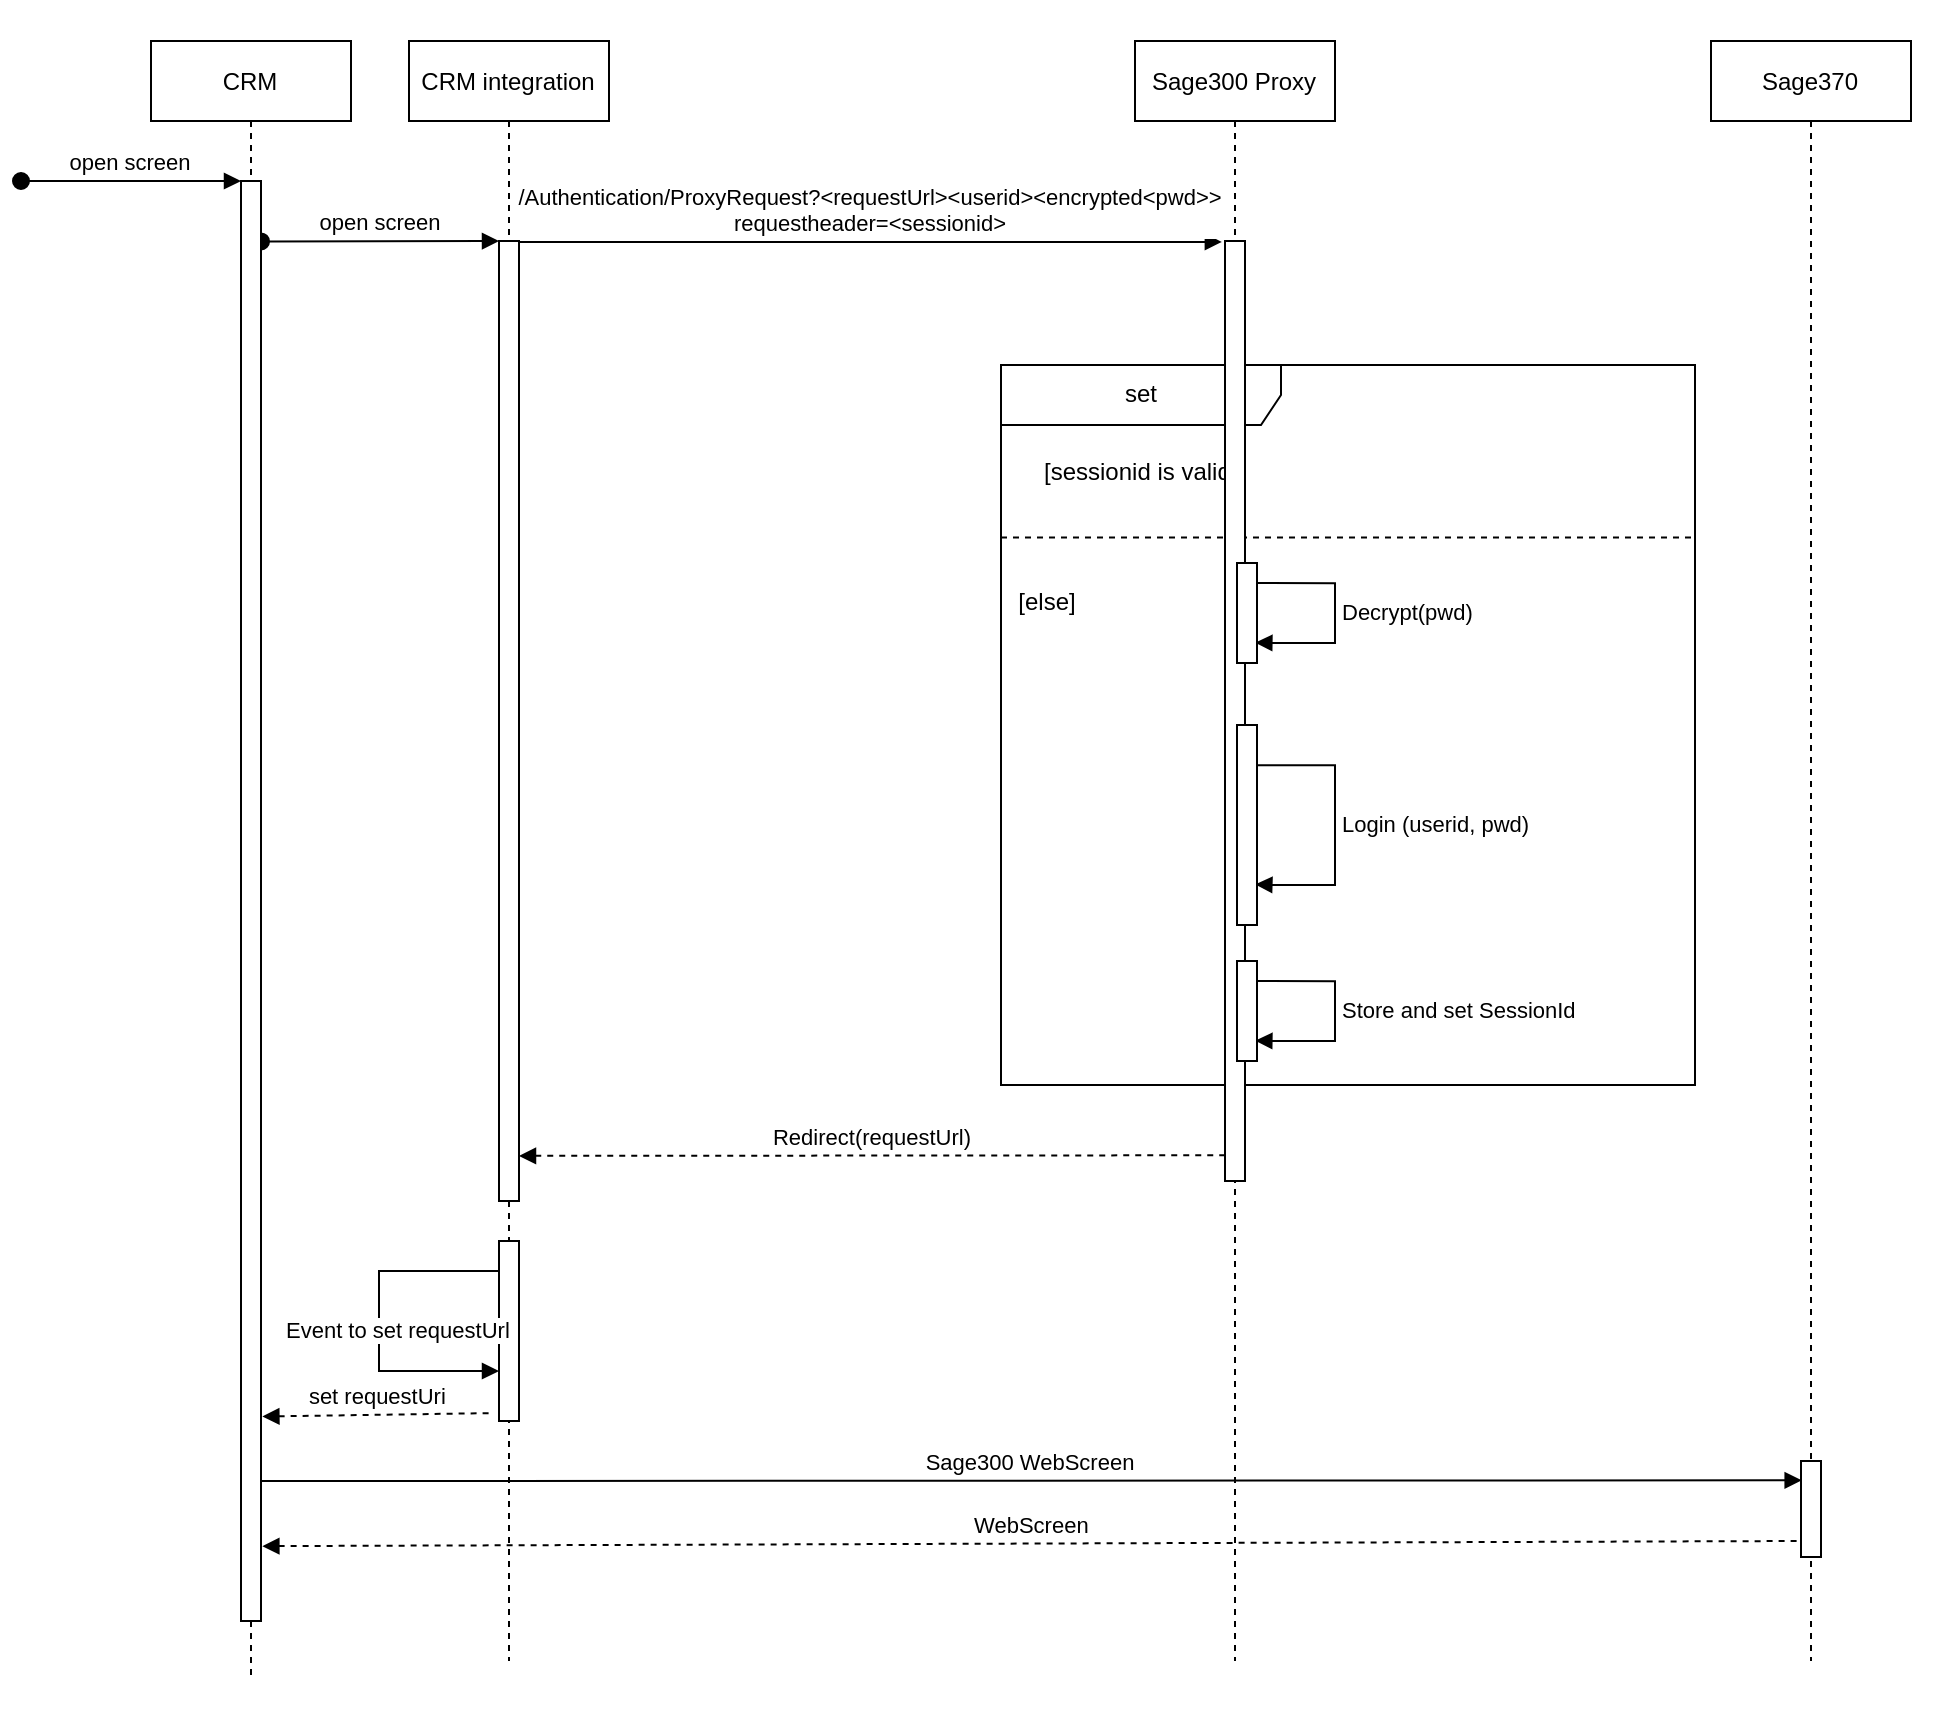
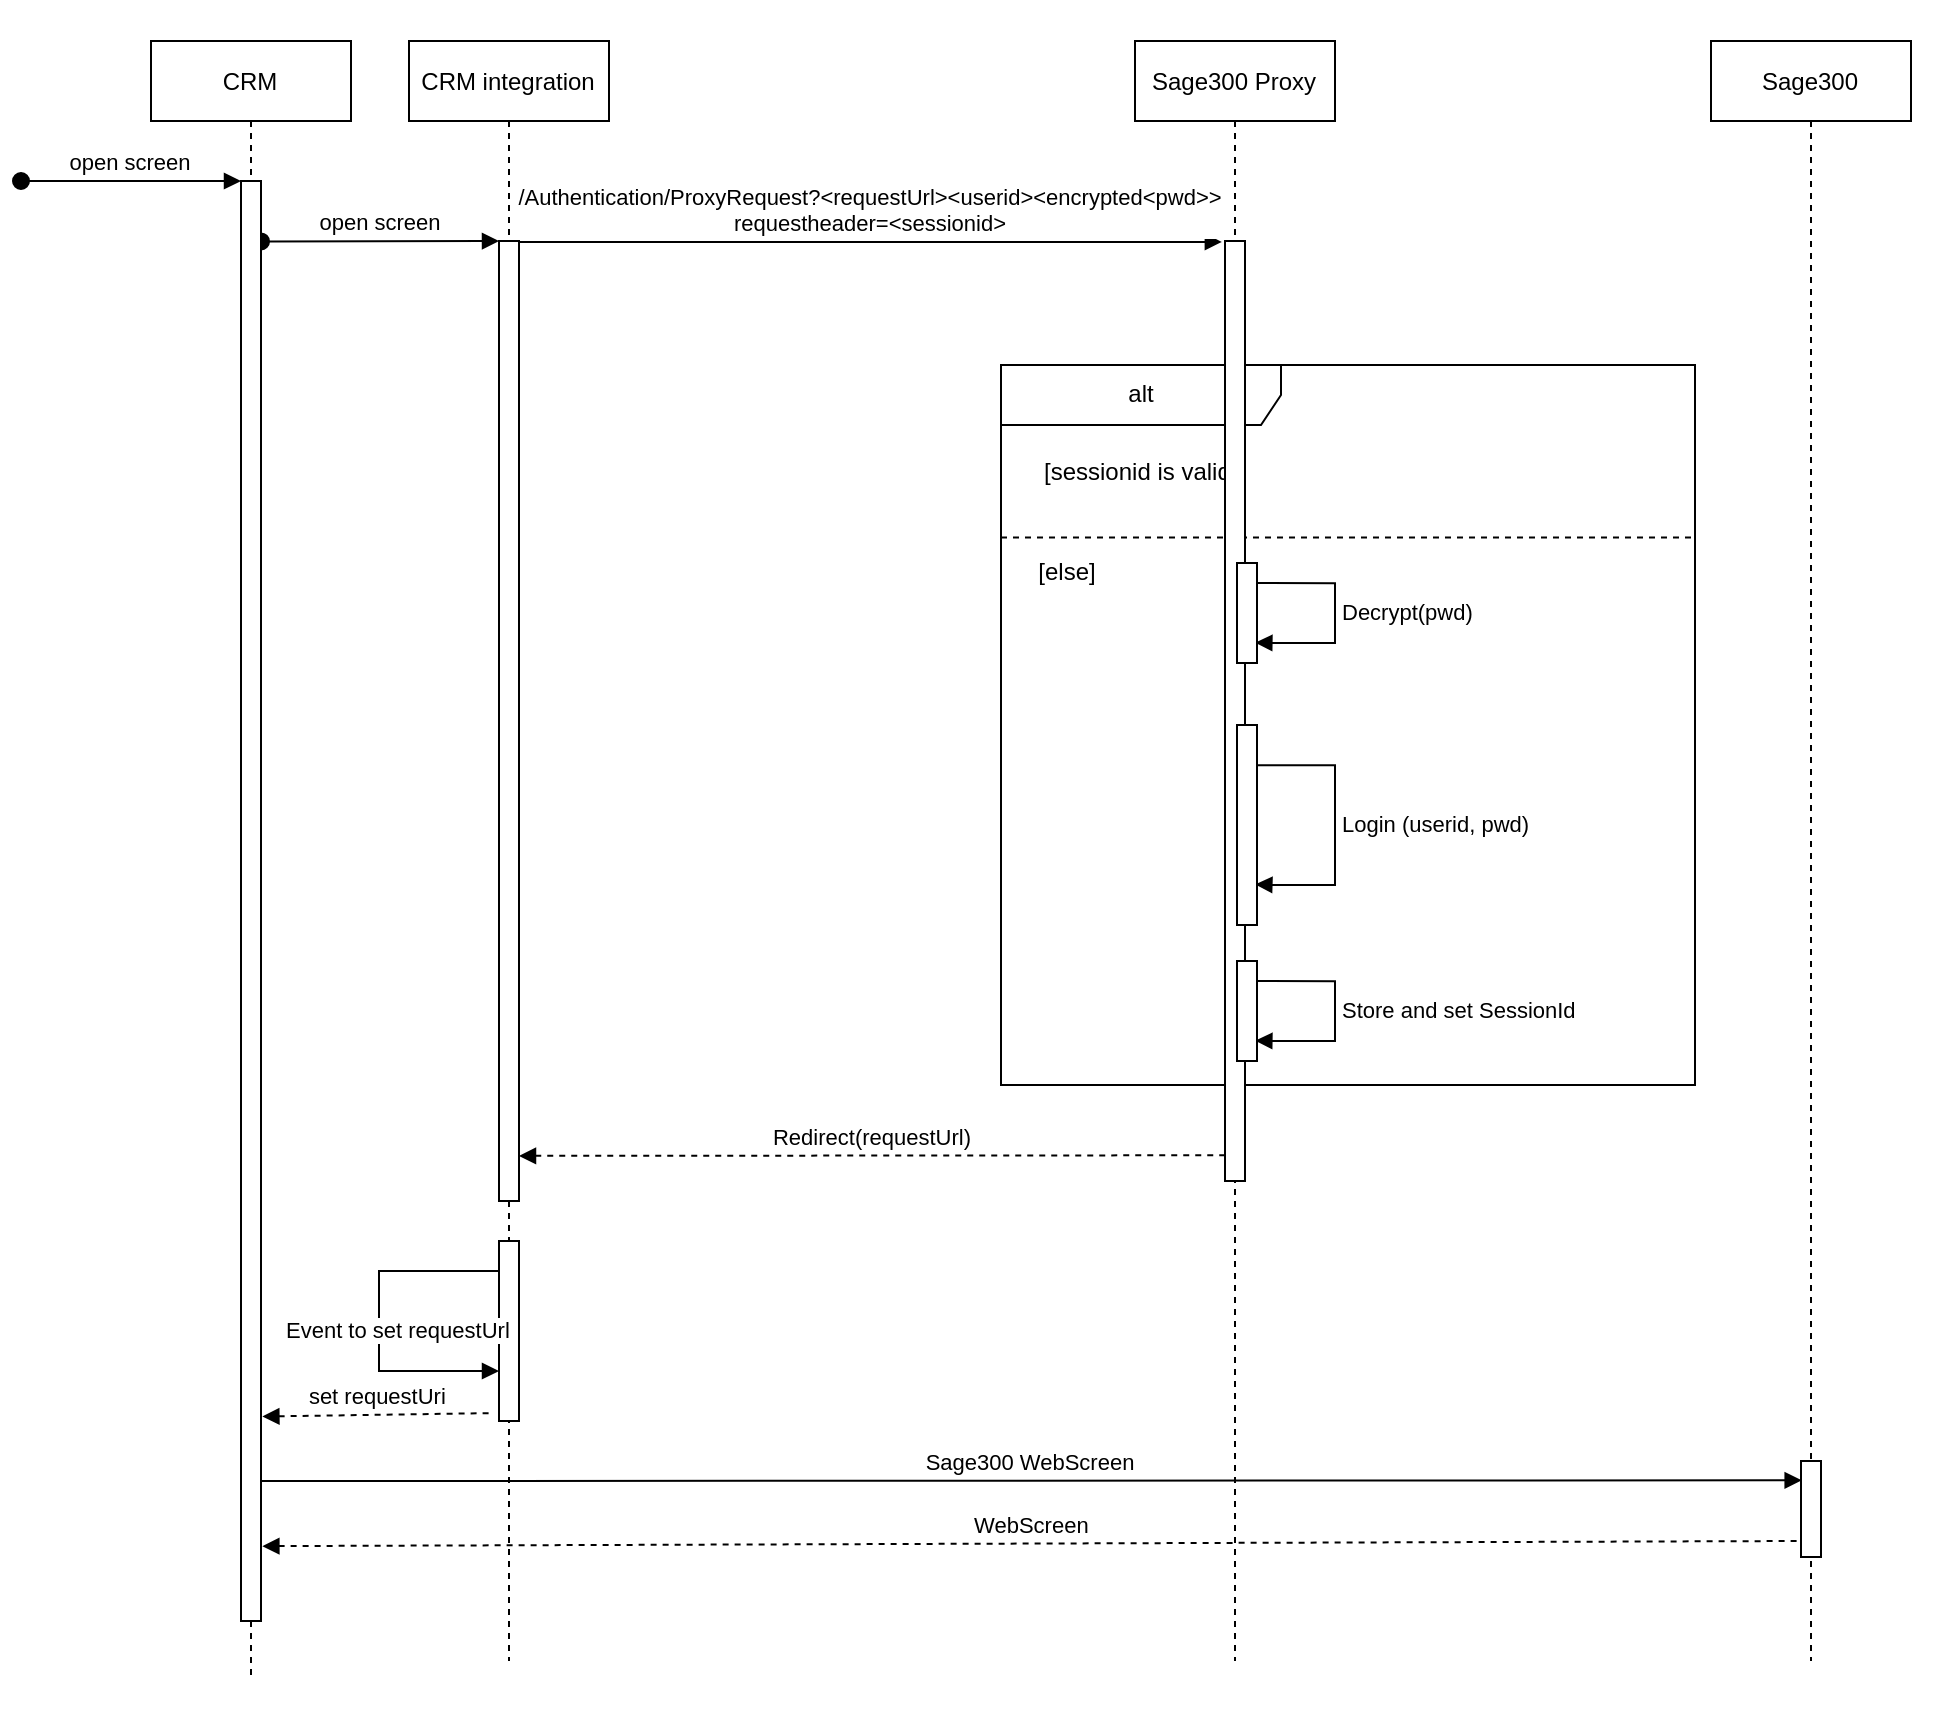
(1810, 82) -> (1810, 82)
(1142, 395) -> (1142, 395)
(1047, 604) -> (1067, 574)
